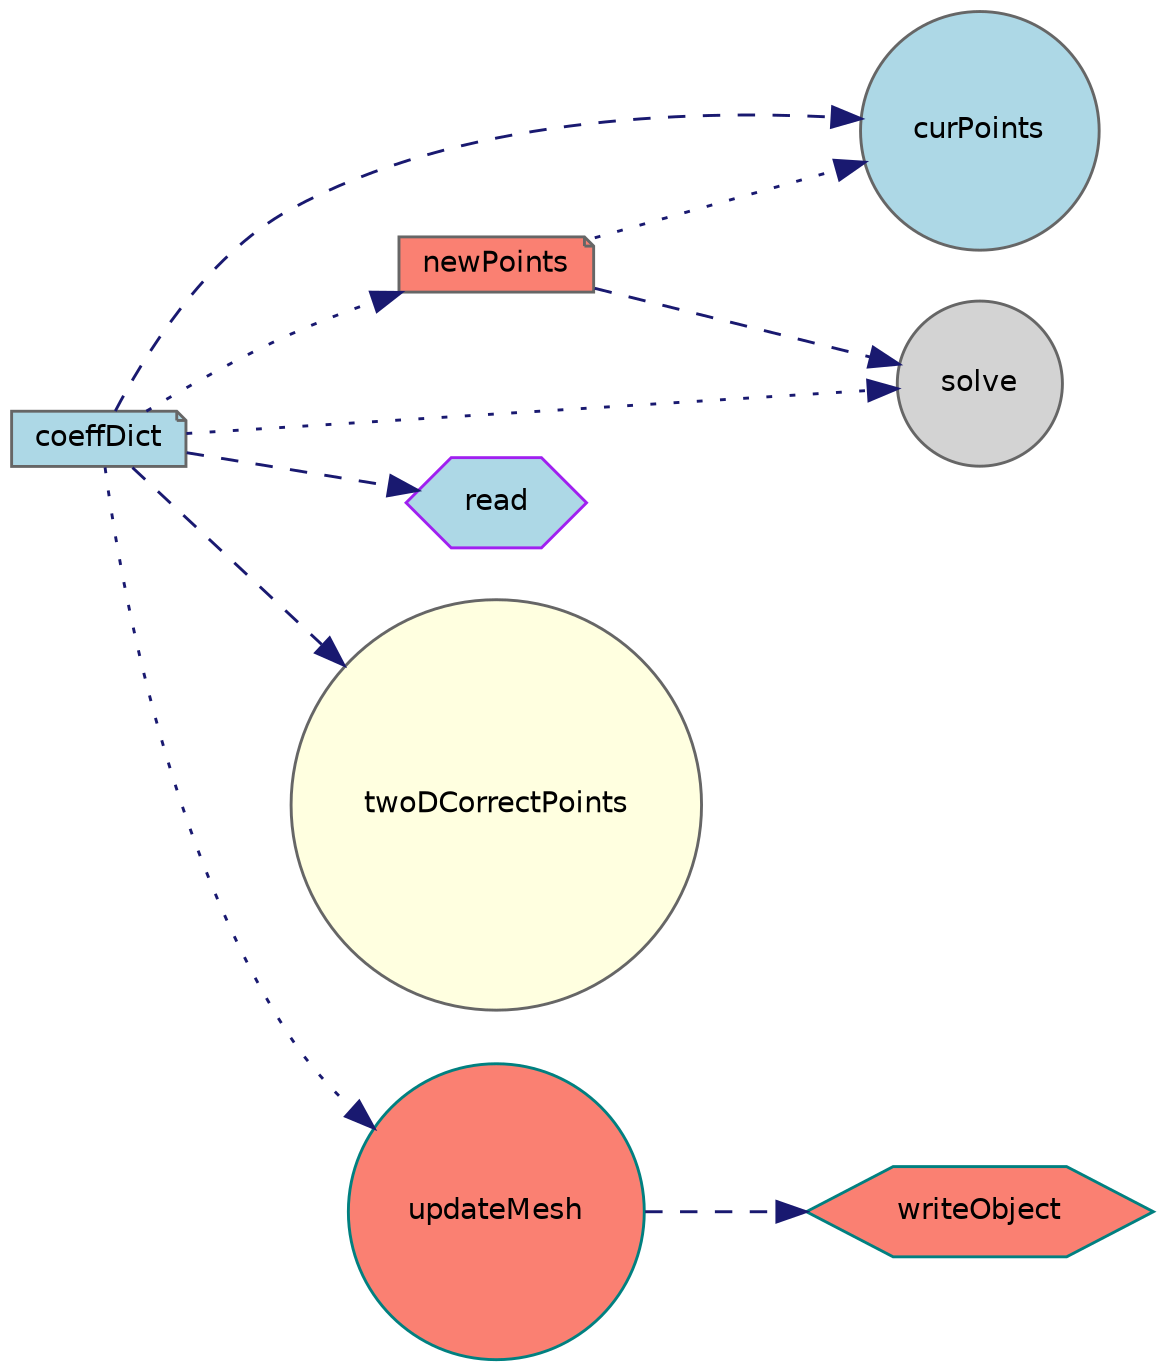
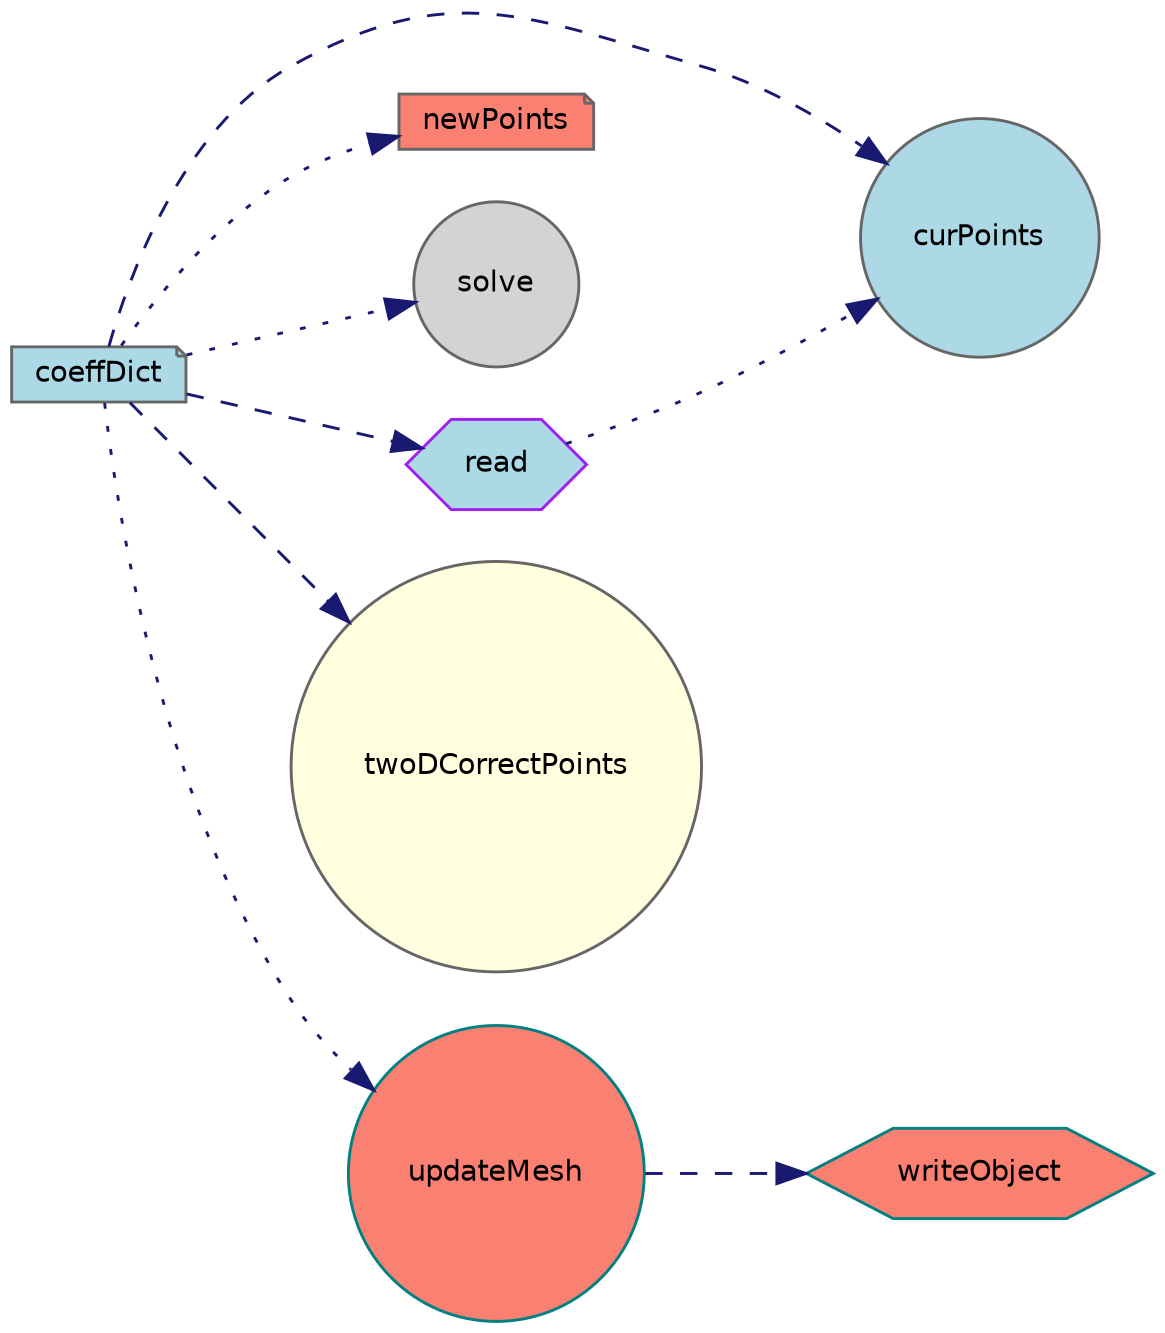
(715, 204) -> (712, 387)
(732, 323) -> none
